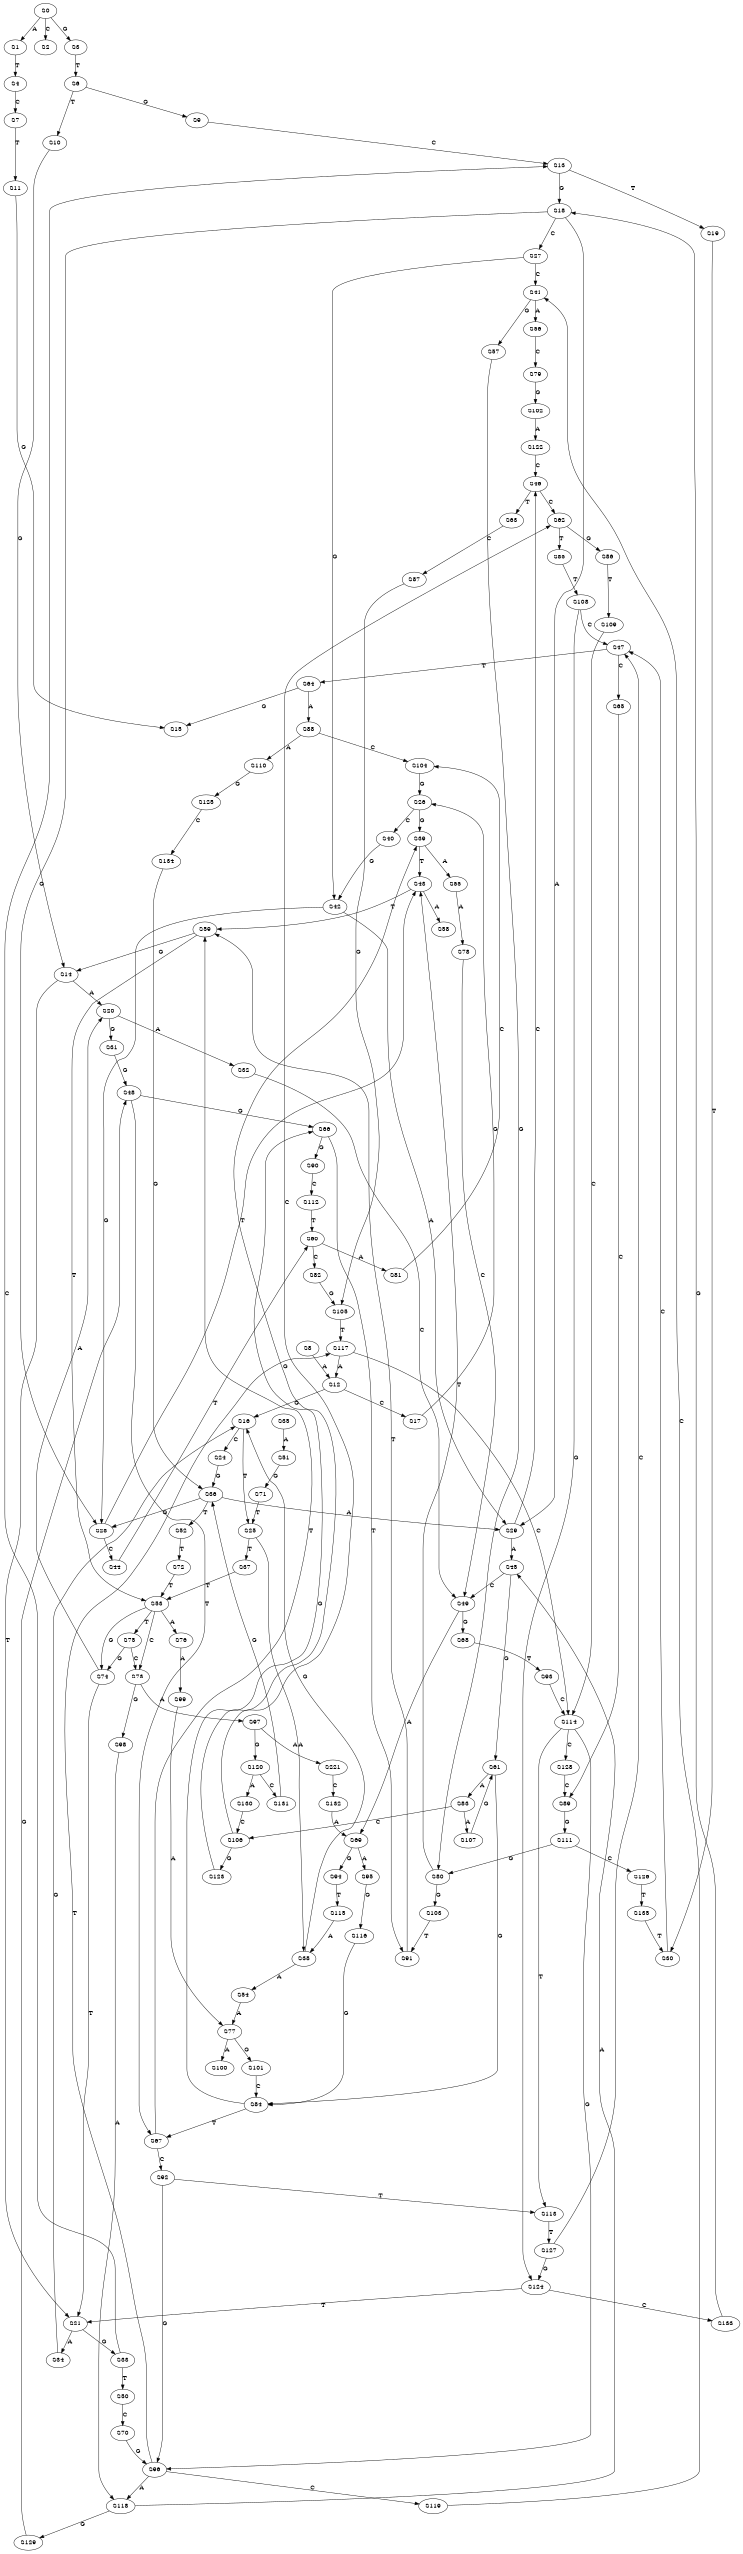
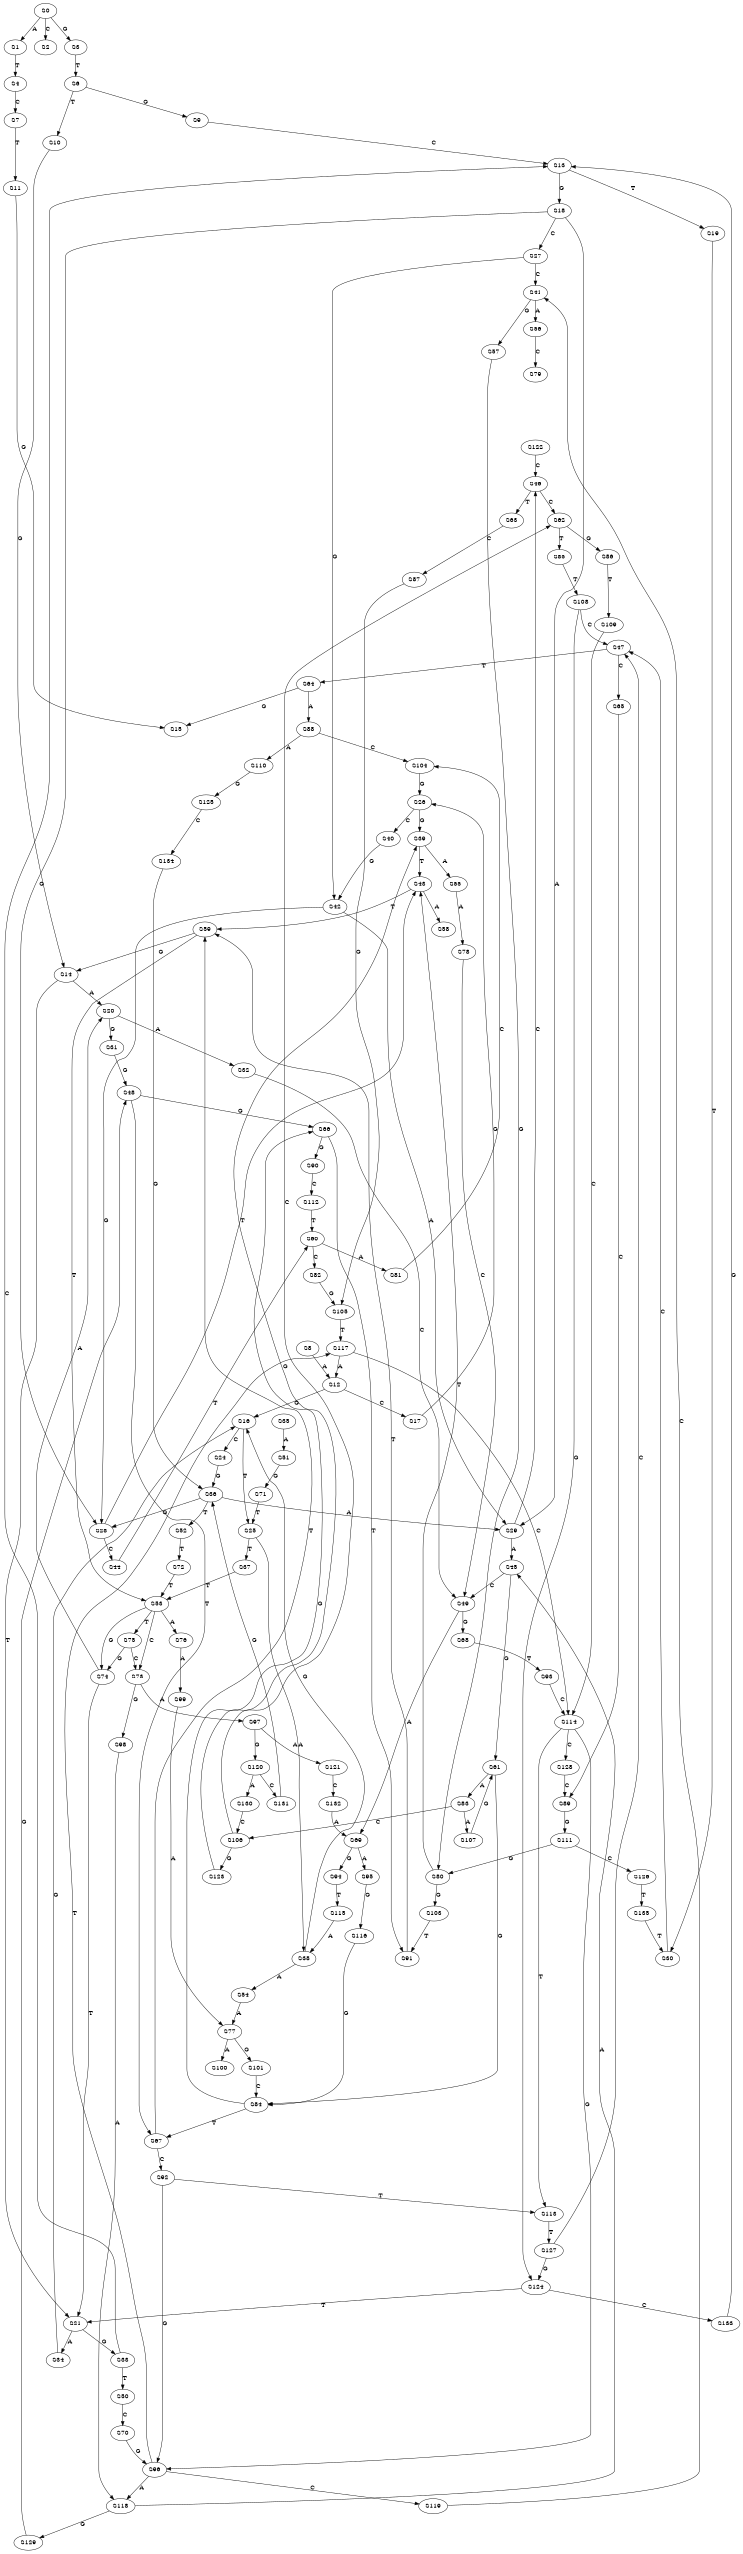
(535, 411) -> none
(696, 1222) -> (731, 1179)
(333, 1768) -> (333, 1768)
